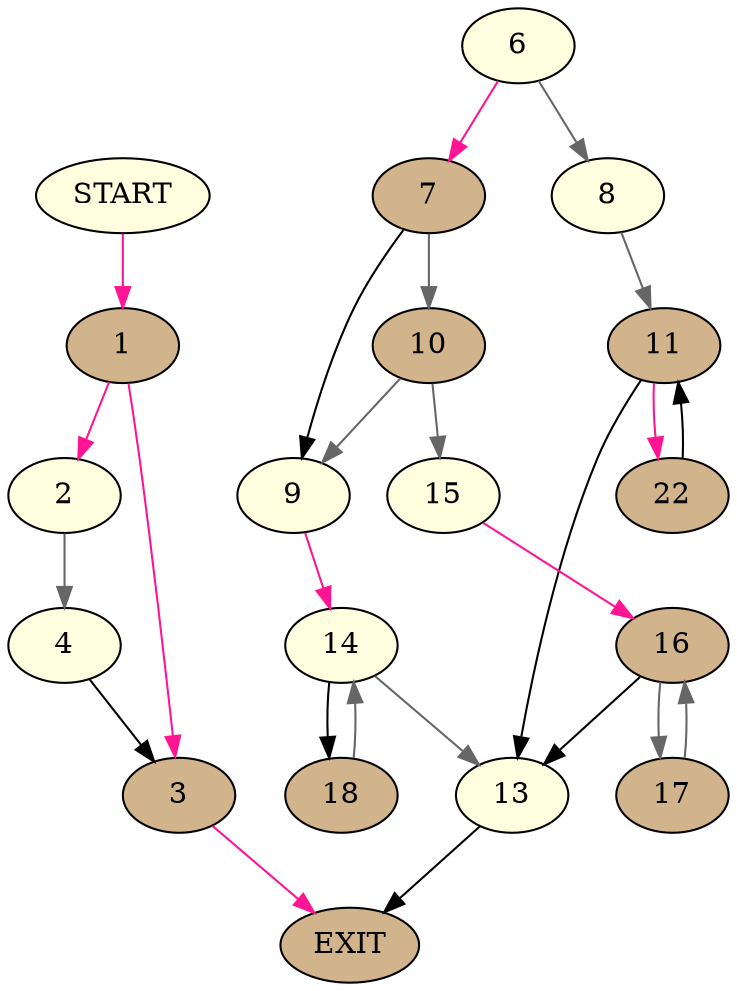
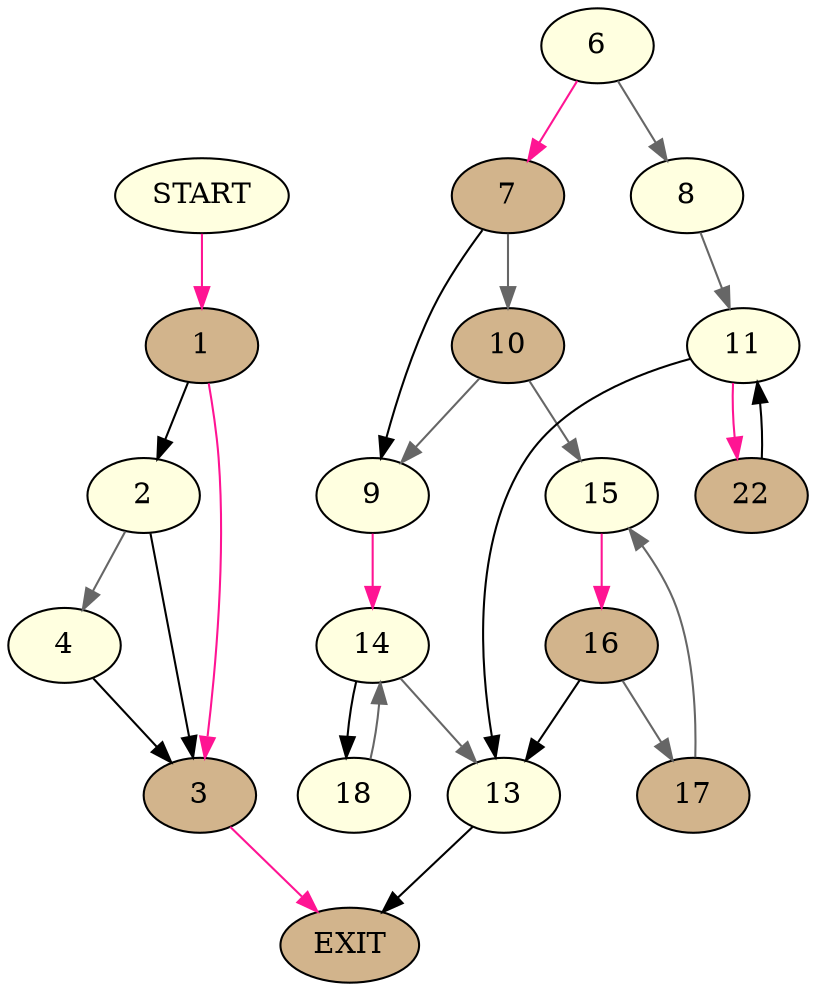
(664, 346) -> (743, 346)
(98, 411) -> (177, 411)
none -> (170, 635)
(686, 731) -> (687, 647)
(341, 795) -> (354, 795)
